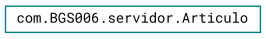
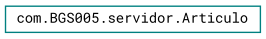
(133, 19) -> (133, 19)
